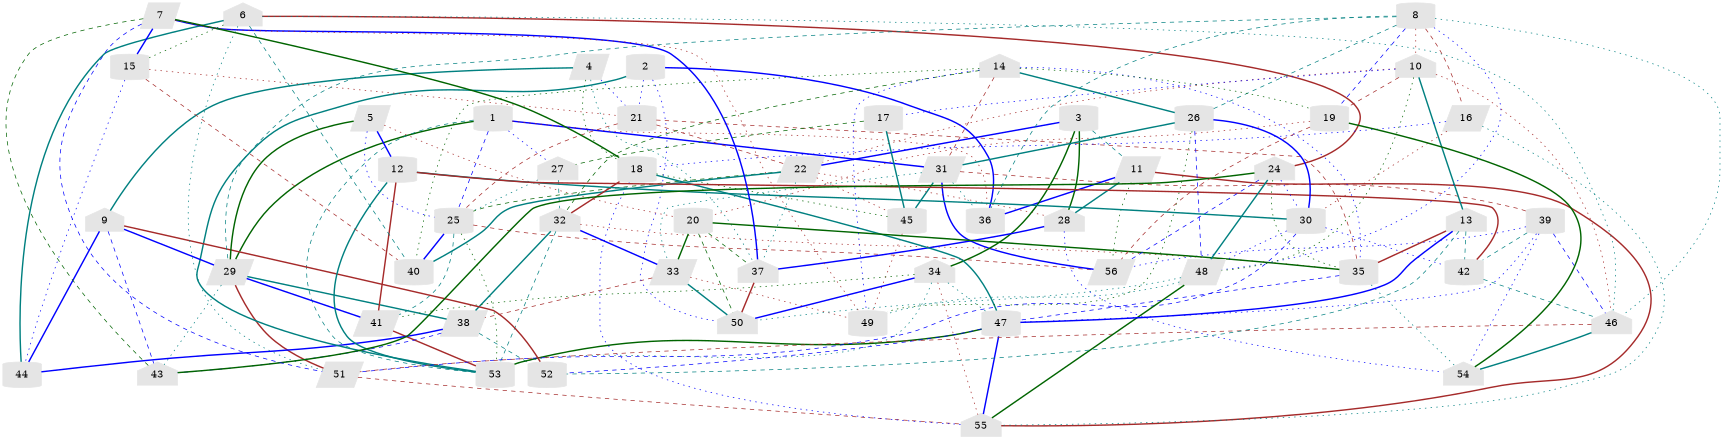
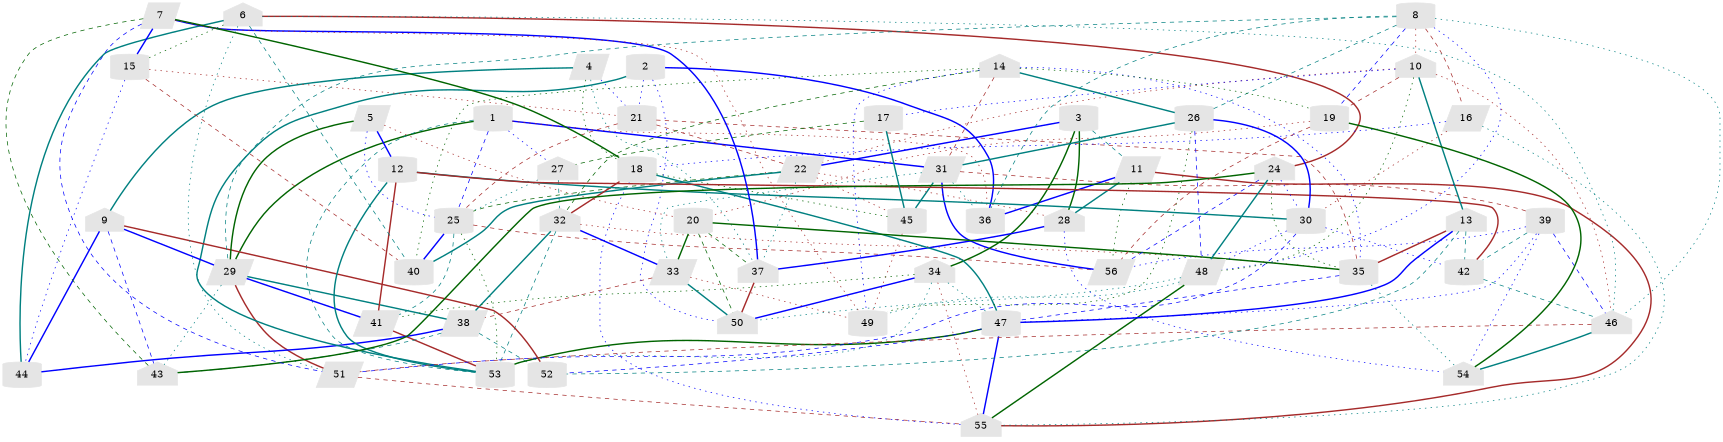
(310, 359) -> (310, 359)
